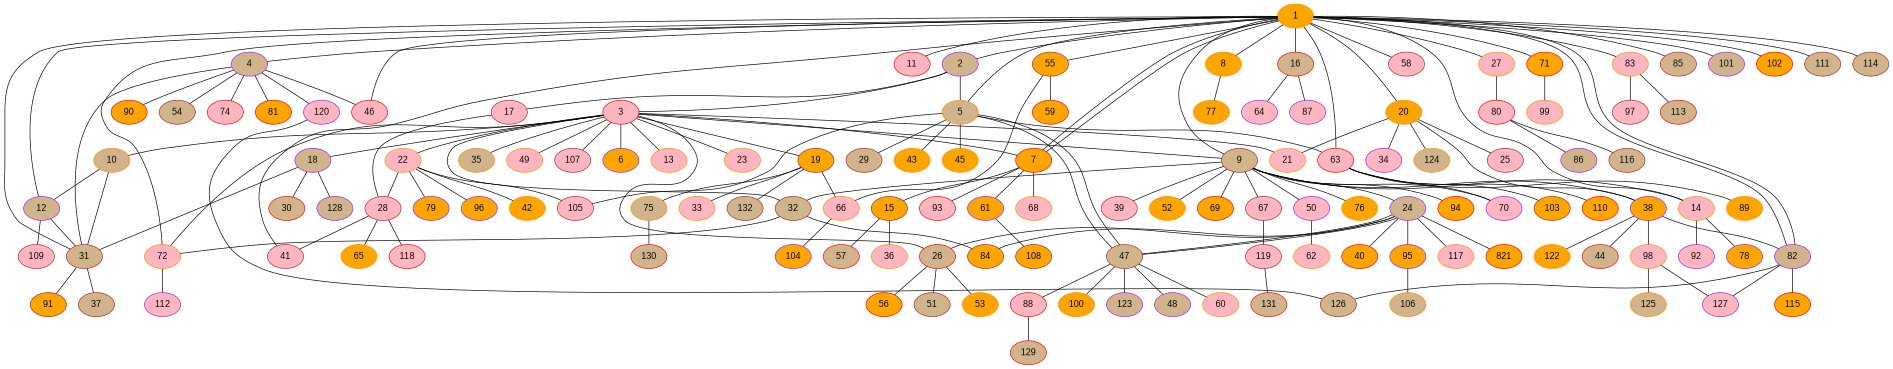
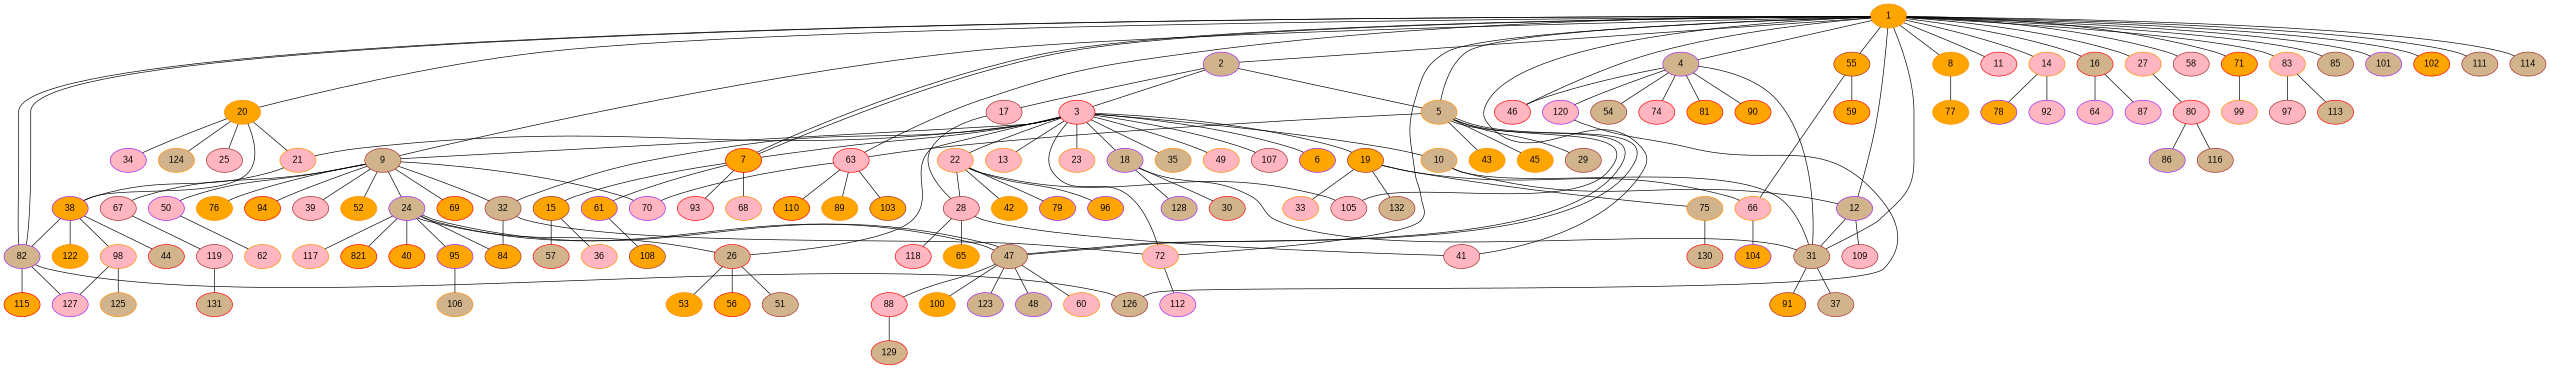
(1444, 184) -> (174, 184)
(1468, 184) -> none
